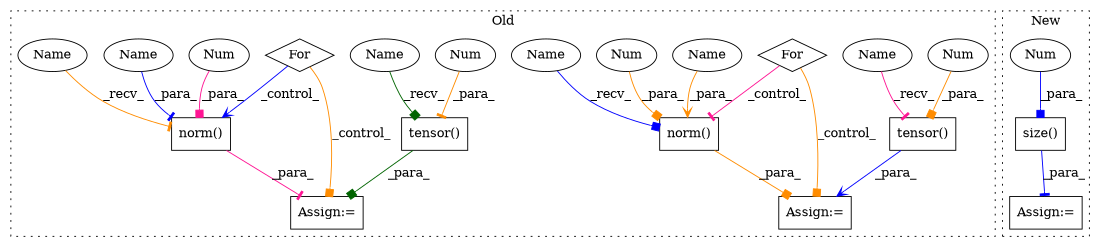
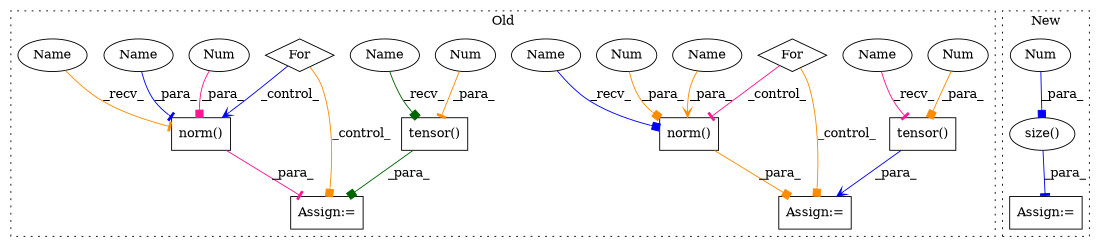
(1040, 134) -> (1042, 134)
